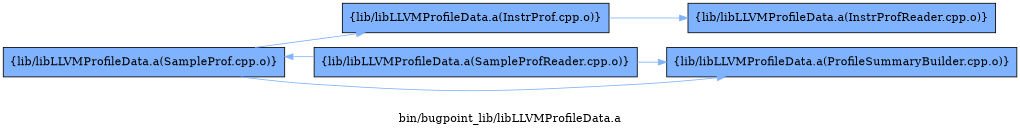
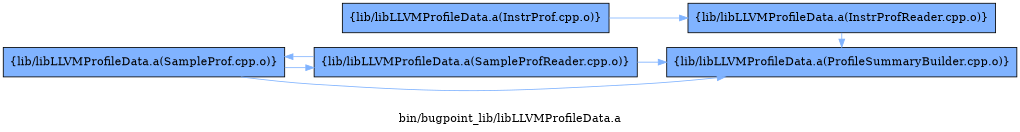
none -> (842, 36)
(306, 41) -> (295, 68)
